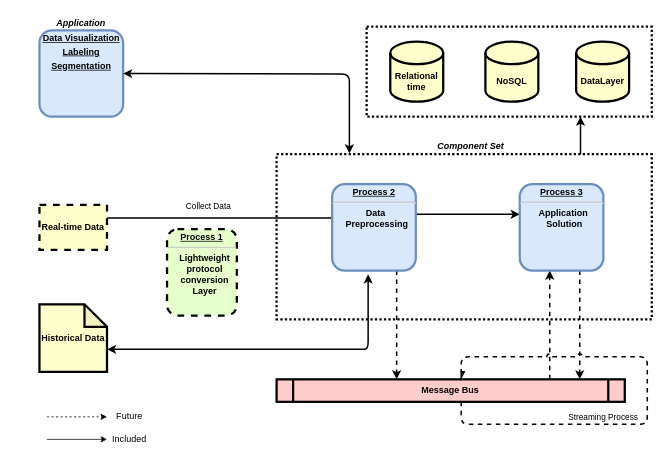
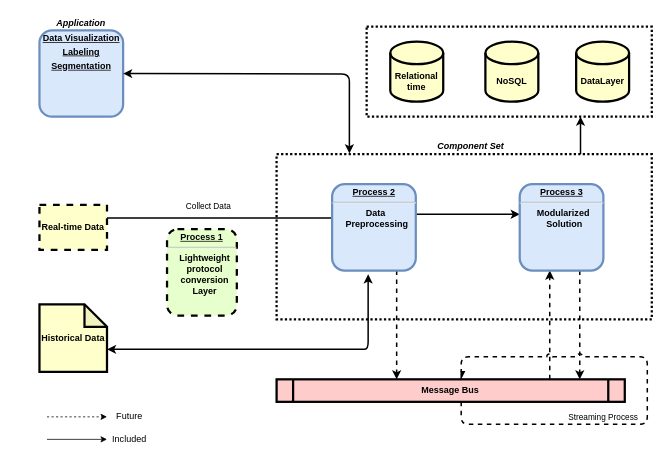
(561, 184) -> (561, 184)
